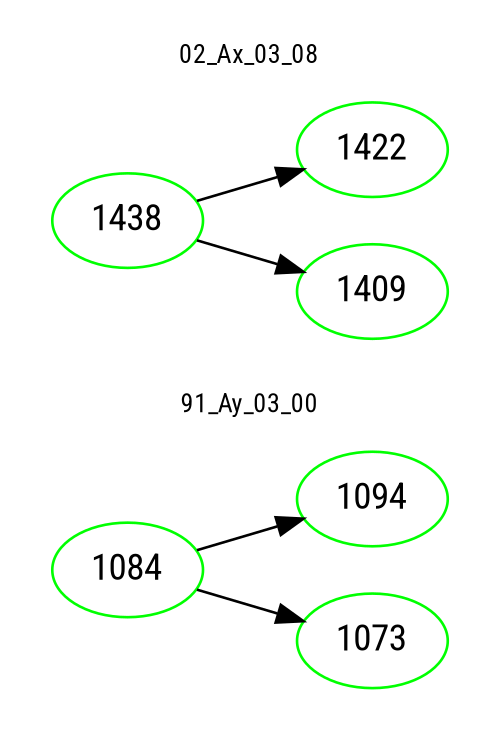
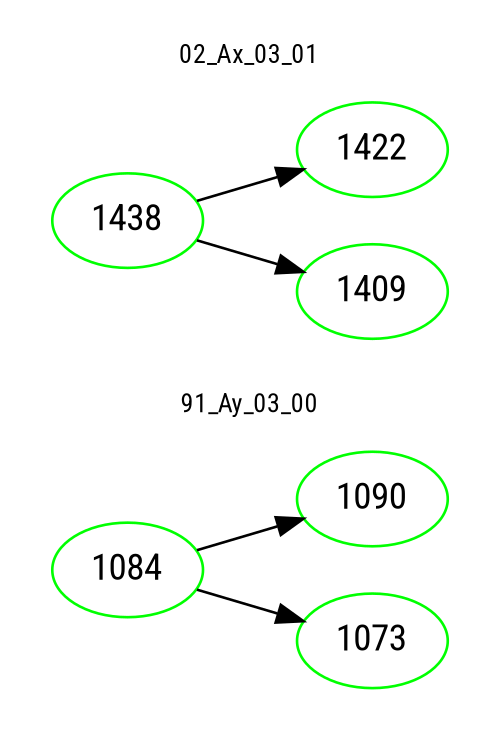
(250, 56) -> (250, 56)
(372, 499) -> (372, 499)
